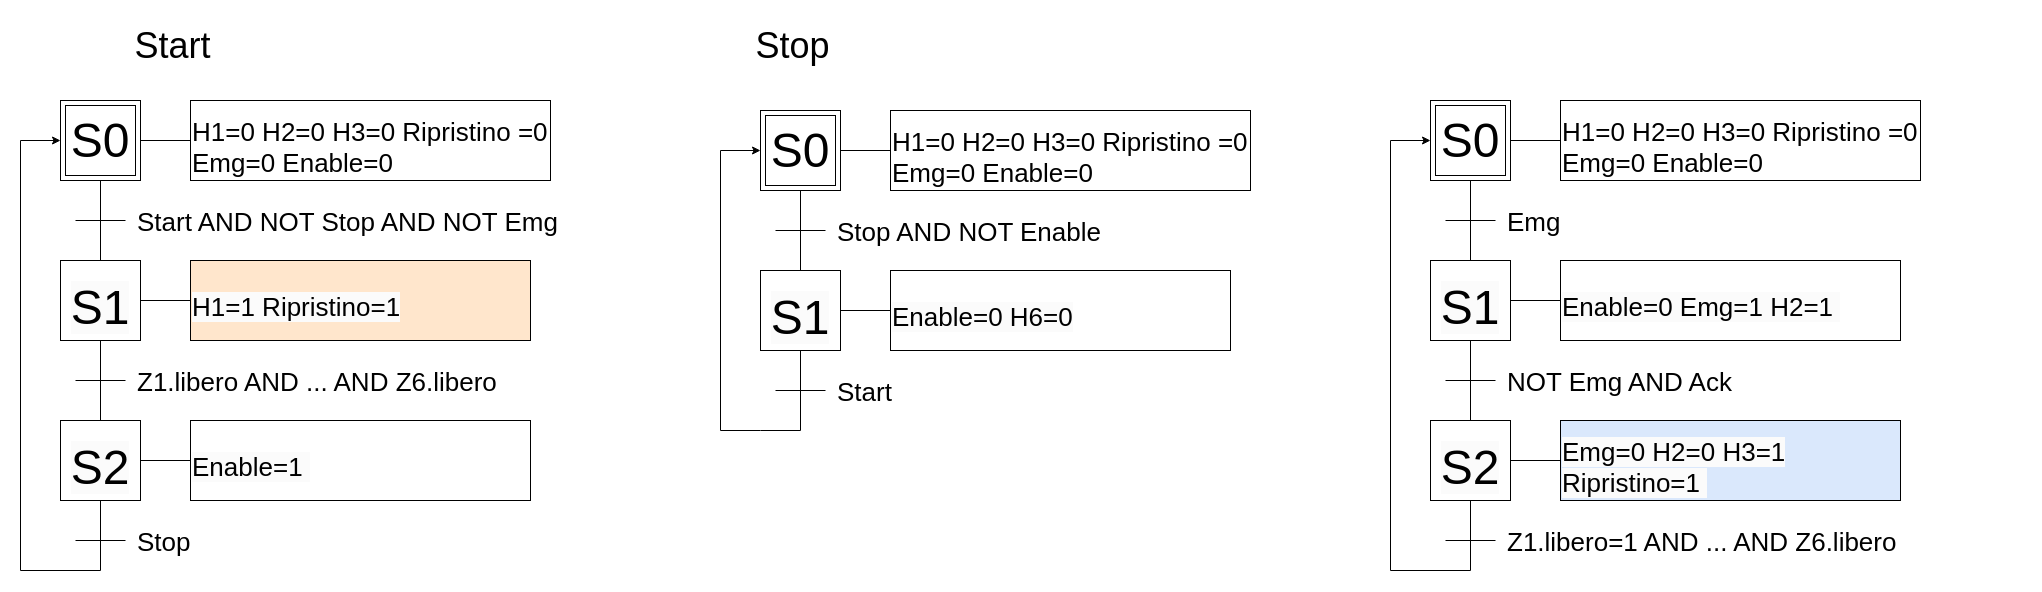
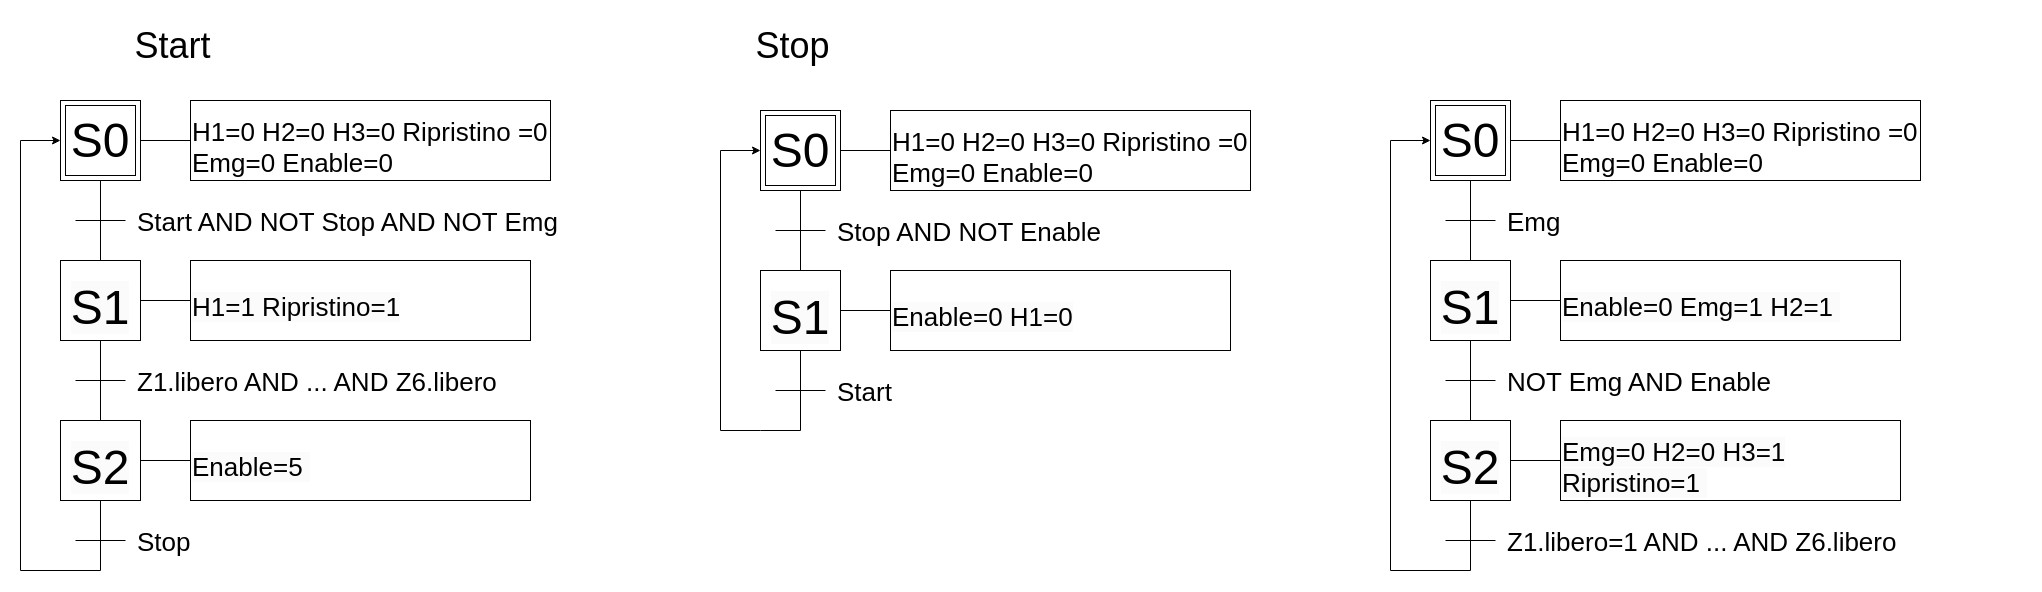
(361, 301) -> (361, 301)
(933, 311) -> (933, 311)
(1553, 375) -> (1562, 375)
(218, 461) -> (218, 461)
(1731, 461) -> (1731, 461)
